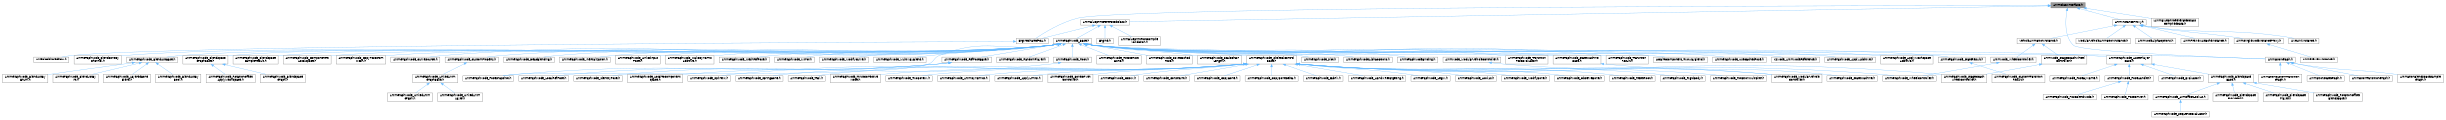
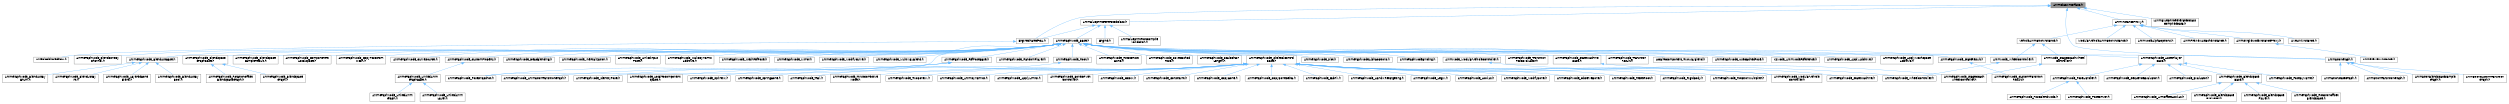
(231, 78) -> (231, 78)
(544, 78) -> (535, 78)
(2181, 107) -> (2145, 71)
